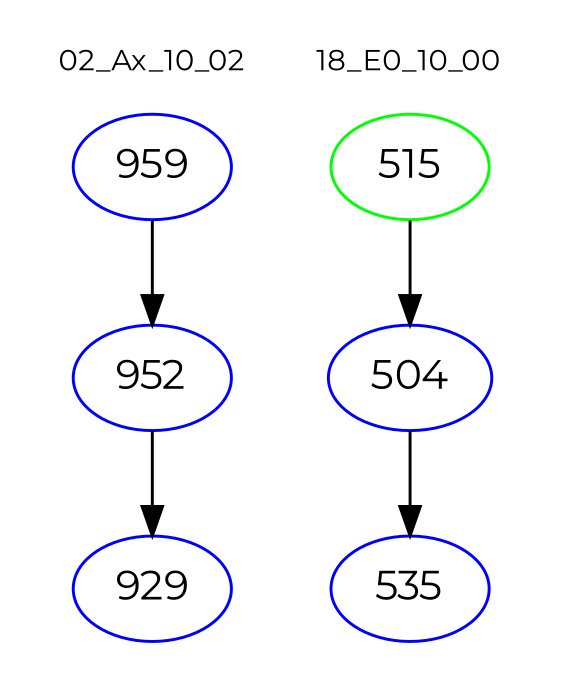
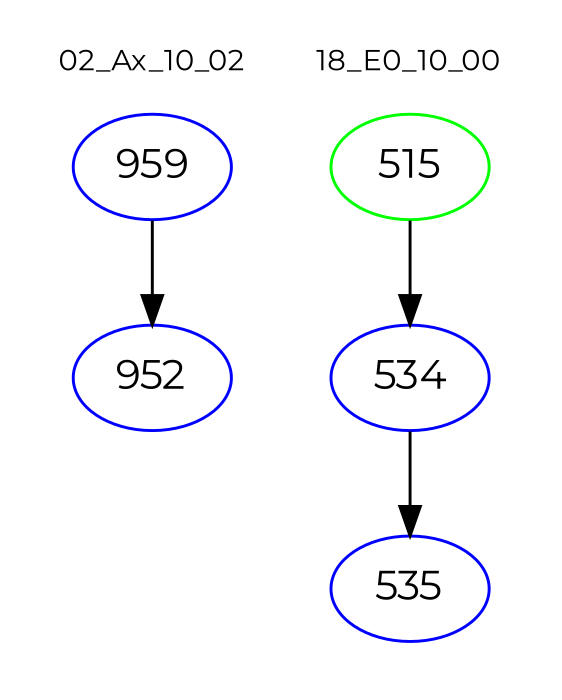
(410, 378) -> (410, 378)
(152, 589) -> none
